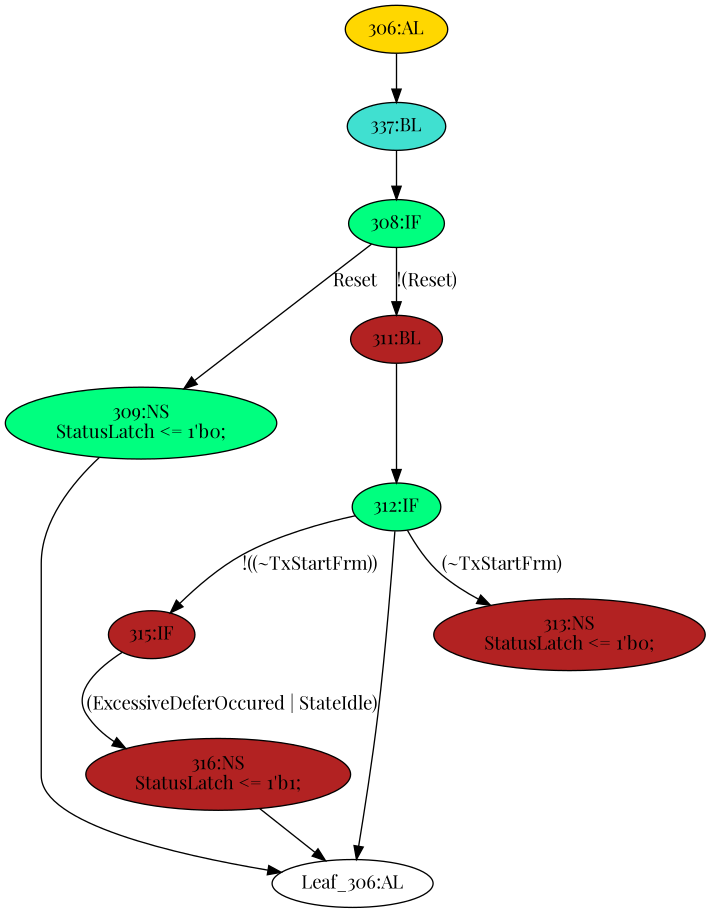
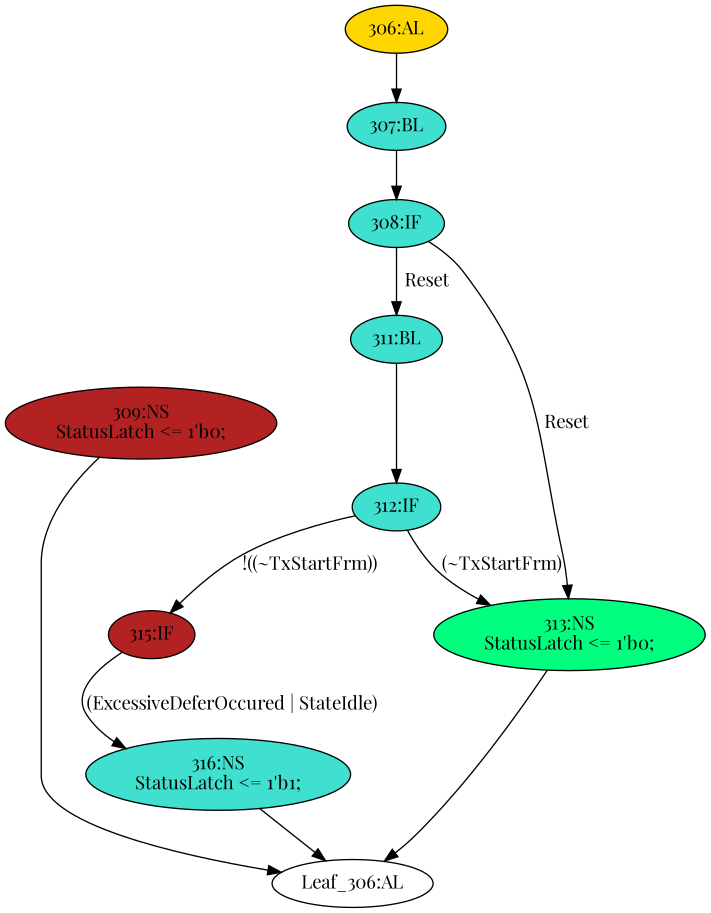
(397, 126) -> (397, 126)
(397, 224) -> (397, 224)
(427, 281) -> (427, 281)
(283, 312) -> (531, 398)
(397, 339) -> (397, 339)
(141, 423) -> (141, 423)
(397, 507) -> (397, 507)
(569, 635) -> (569, 635)
(381, 689) -> (477, 766)
(218, 774) -> (218, 774)
